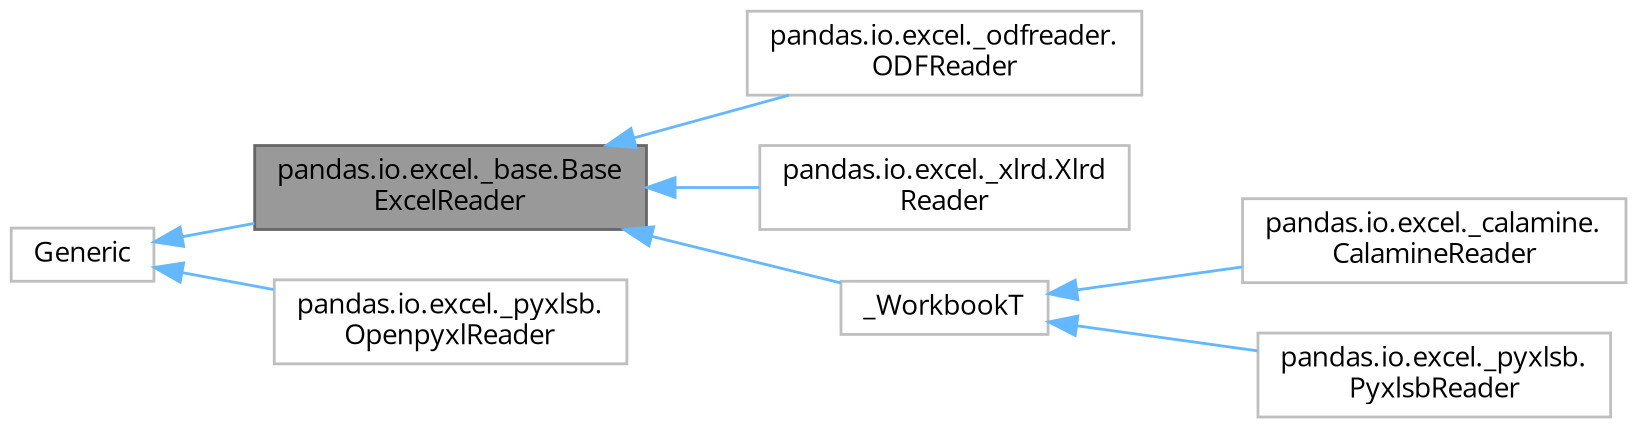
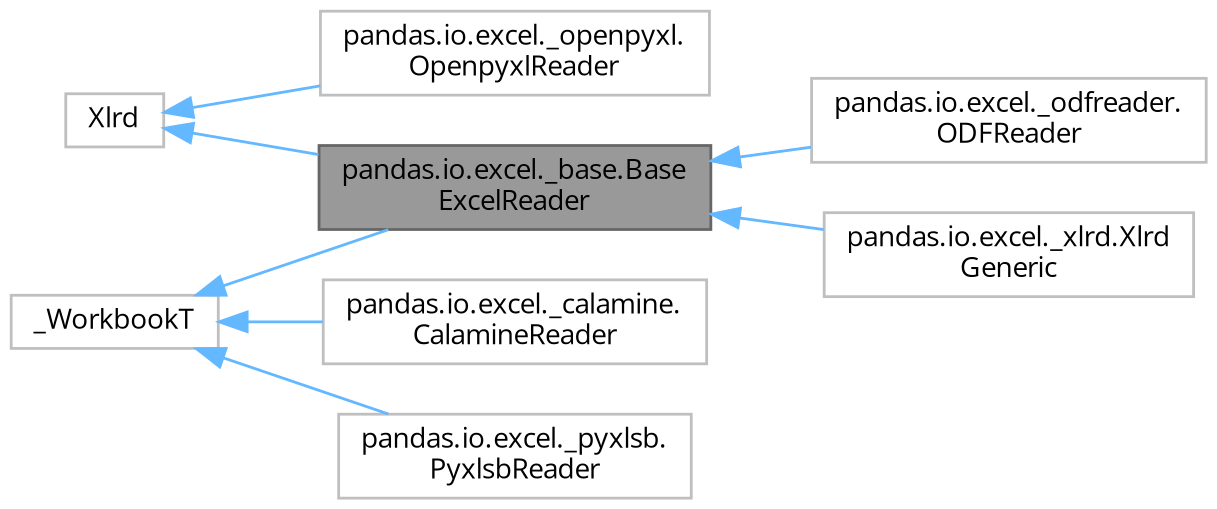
(945, 188) -> (1009, 255)
(83, 255) -> (115, 120)
(746, 260) -> (306, 258)
(451, 322) -> (515, 53)
